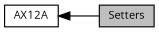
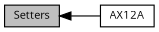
(85, 16) -> (86, 16)
